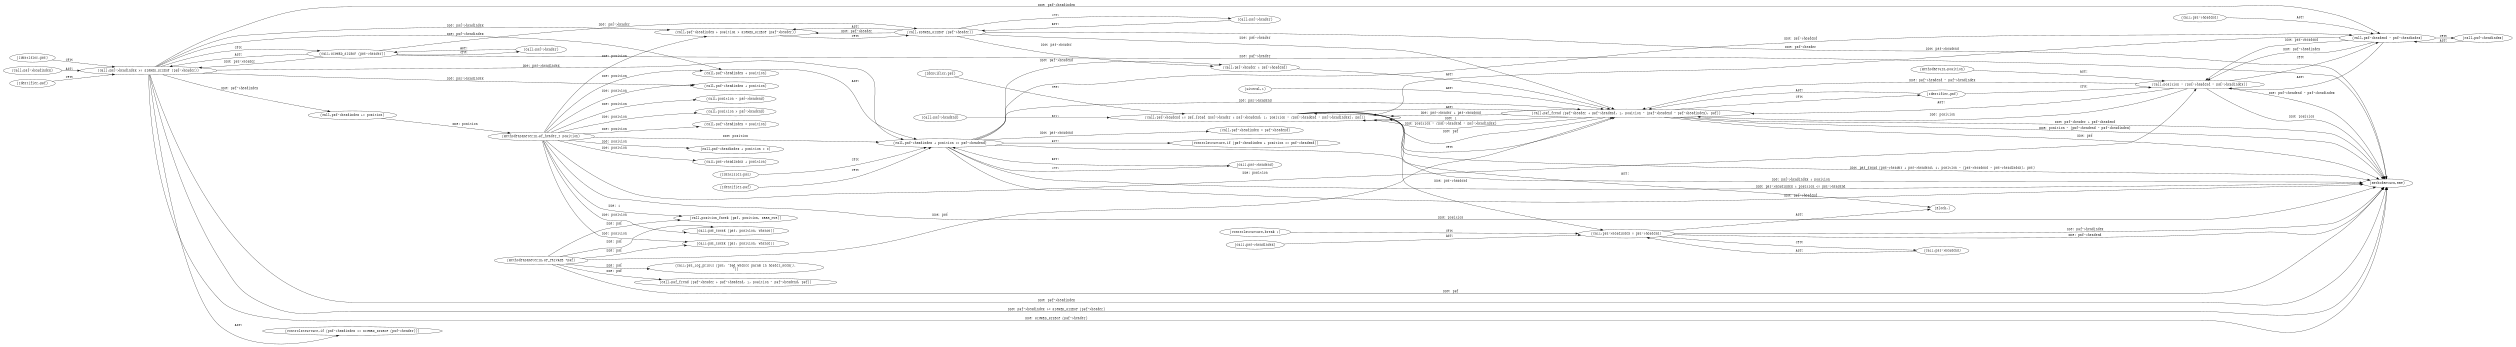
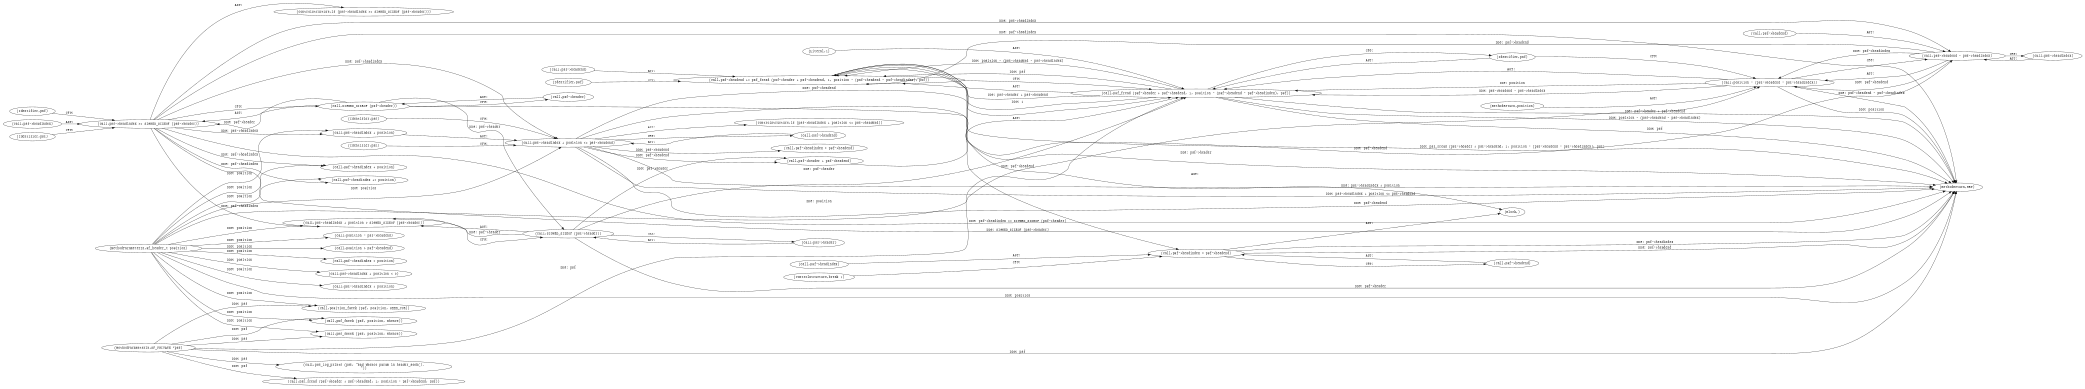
(445, 126) -> (235, 202)
(614, 206) -> (240, 293)
